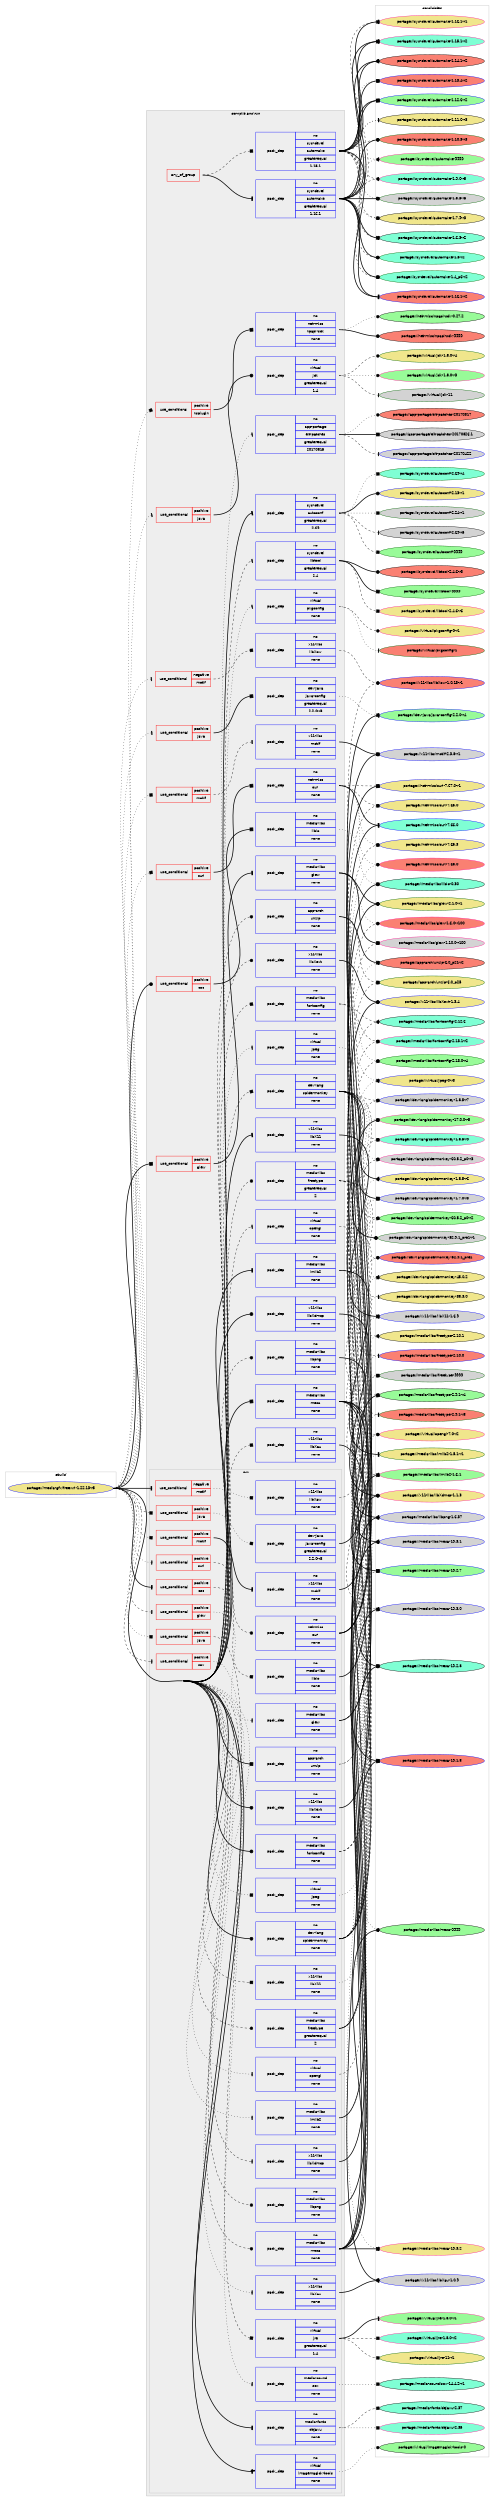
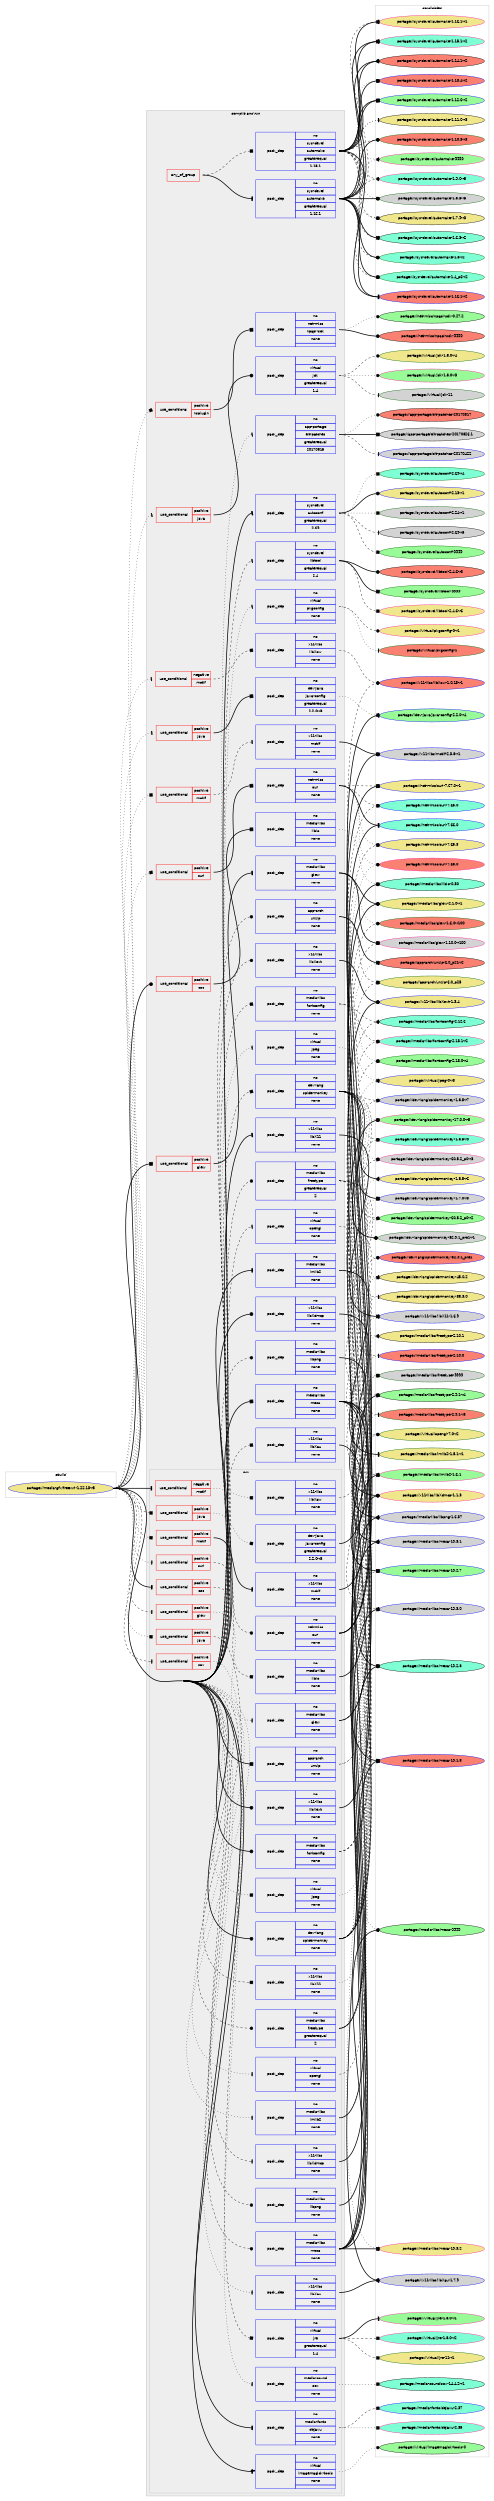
(432, 806) -> (432, 806)
(432, 924) -> (432, 924)
(432, 1434) -> (432, 1434)
(432, 2280) -> (432, 2280)
(432, 2408) -> (432, 2408)
